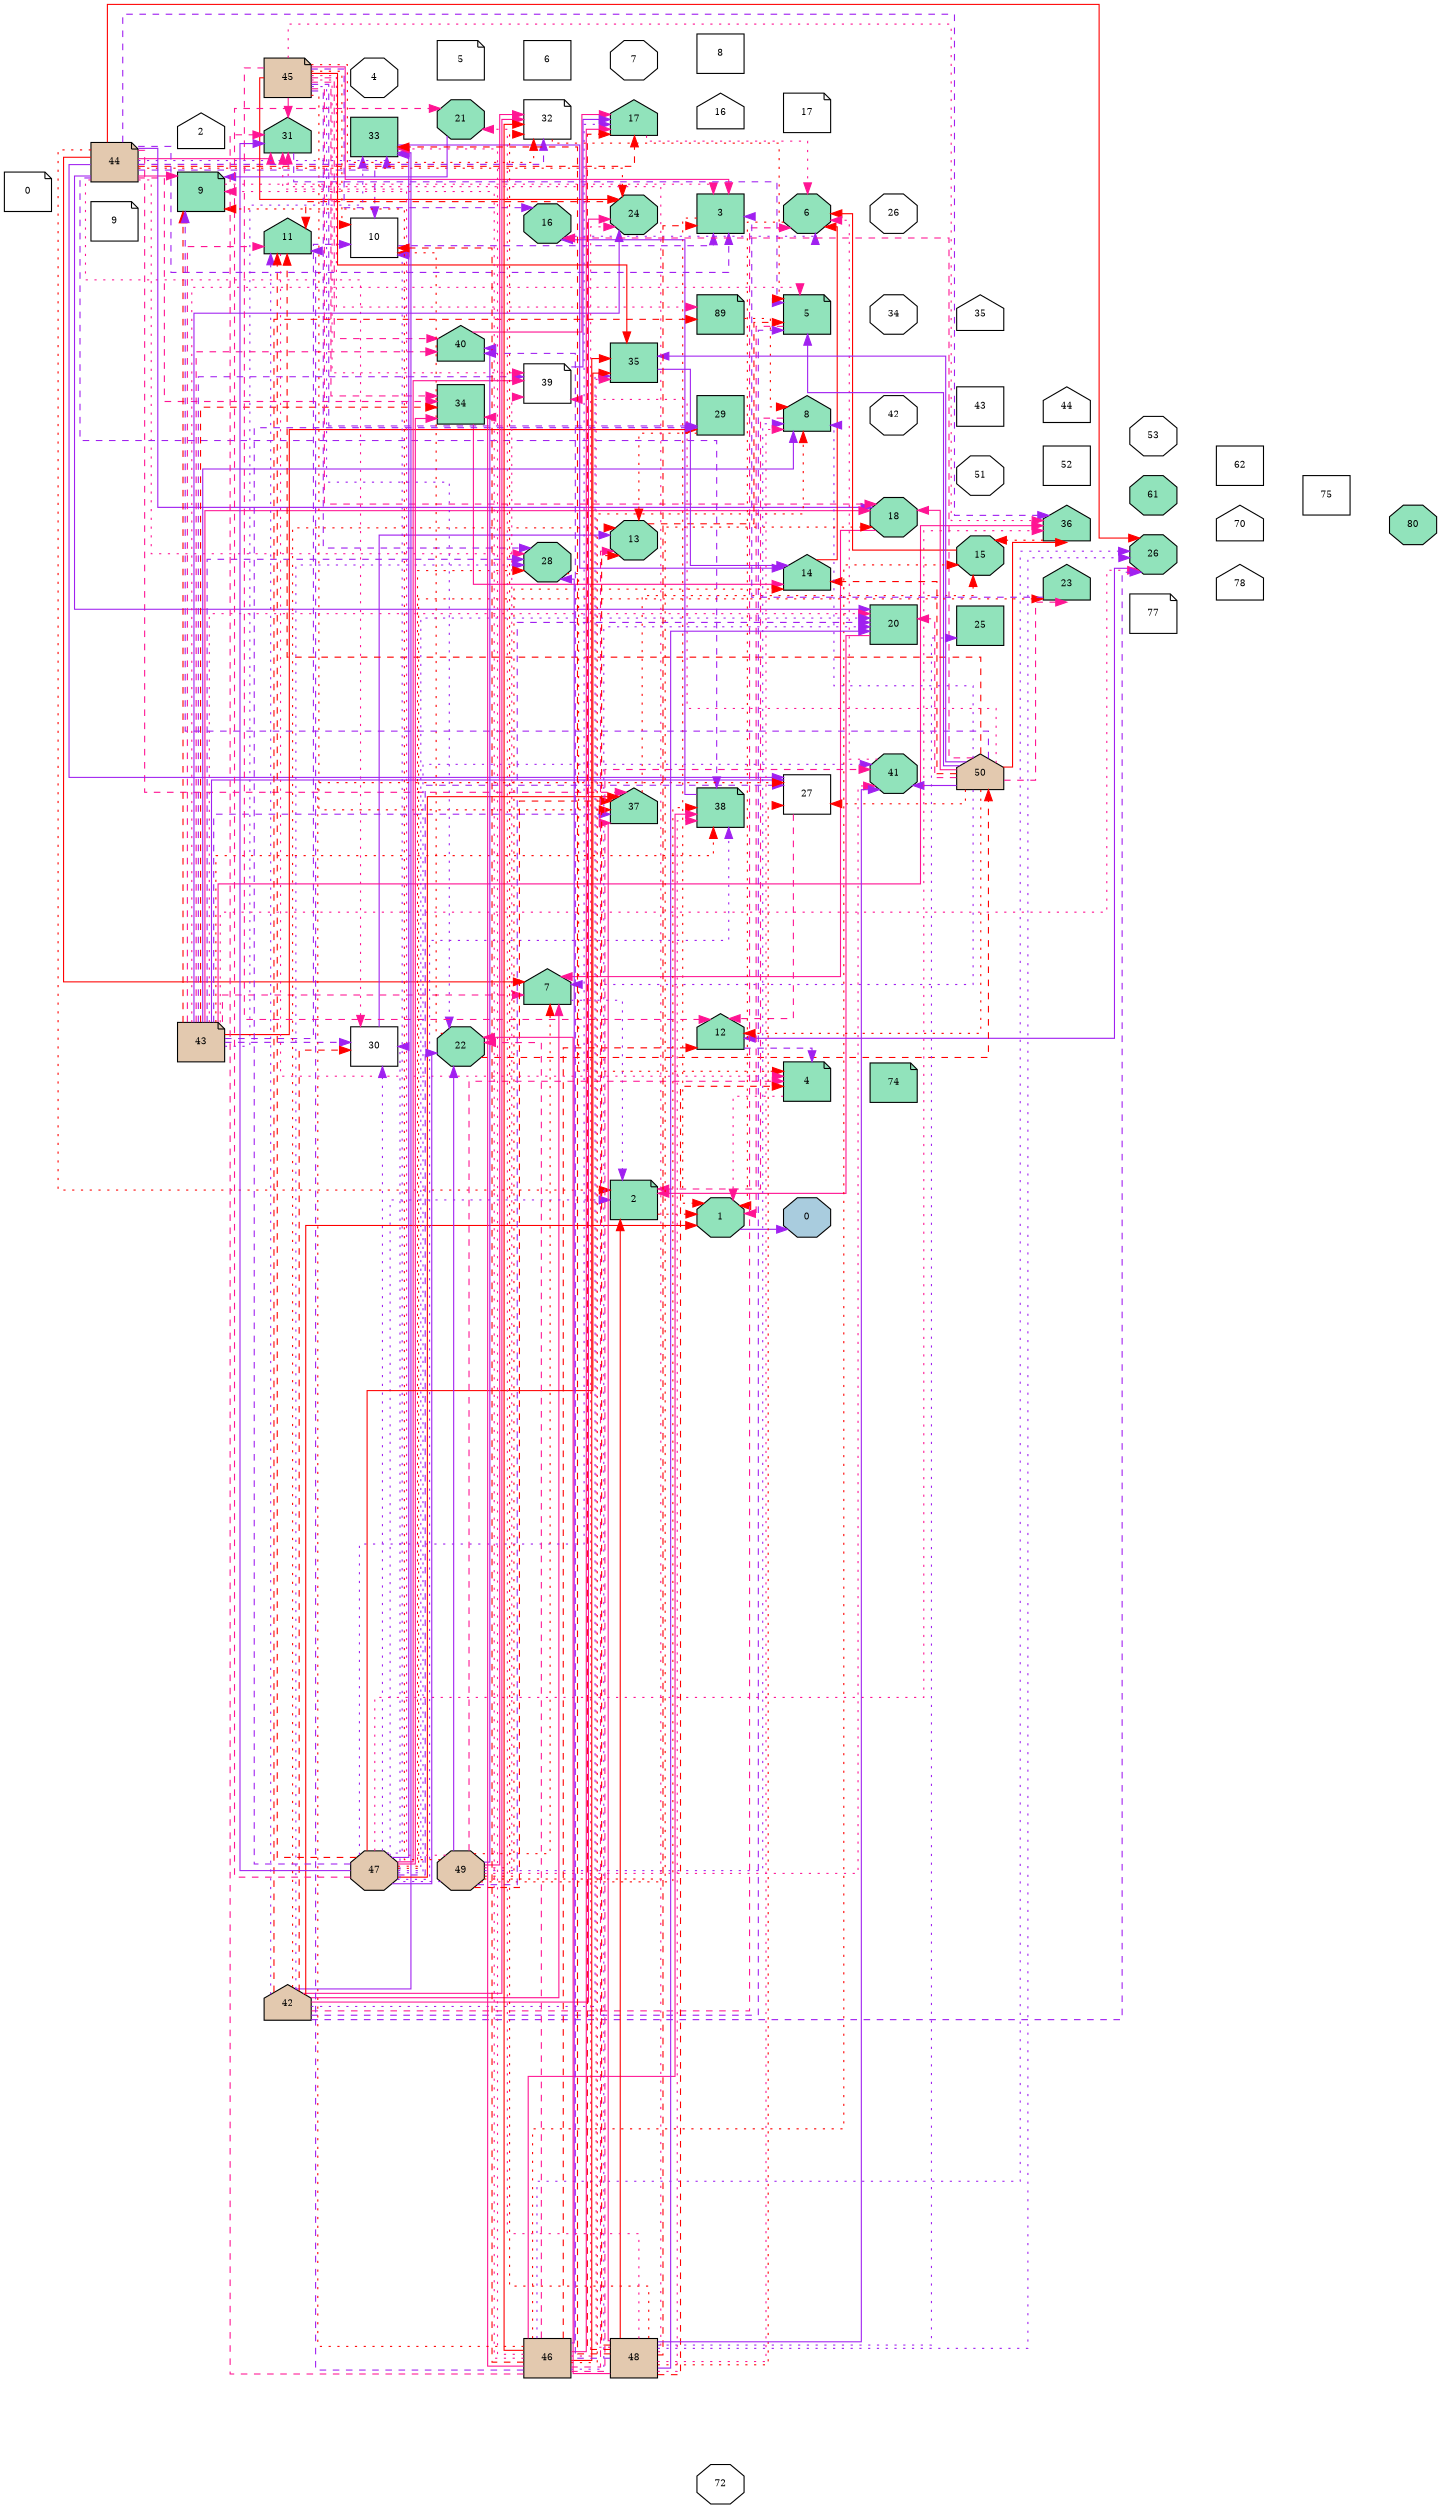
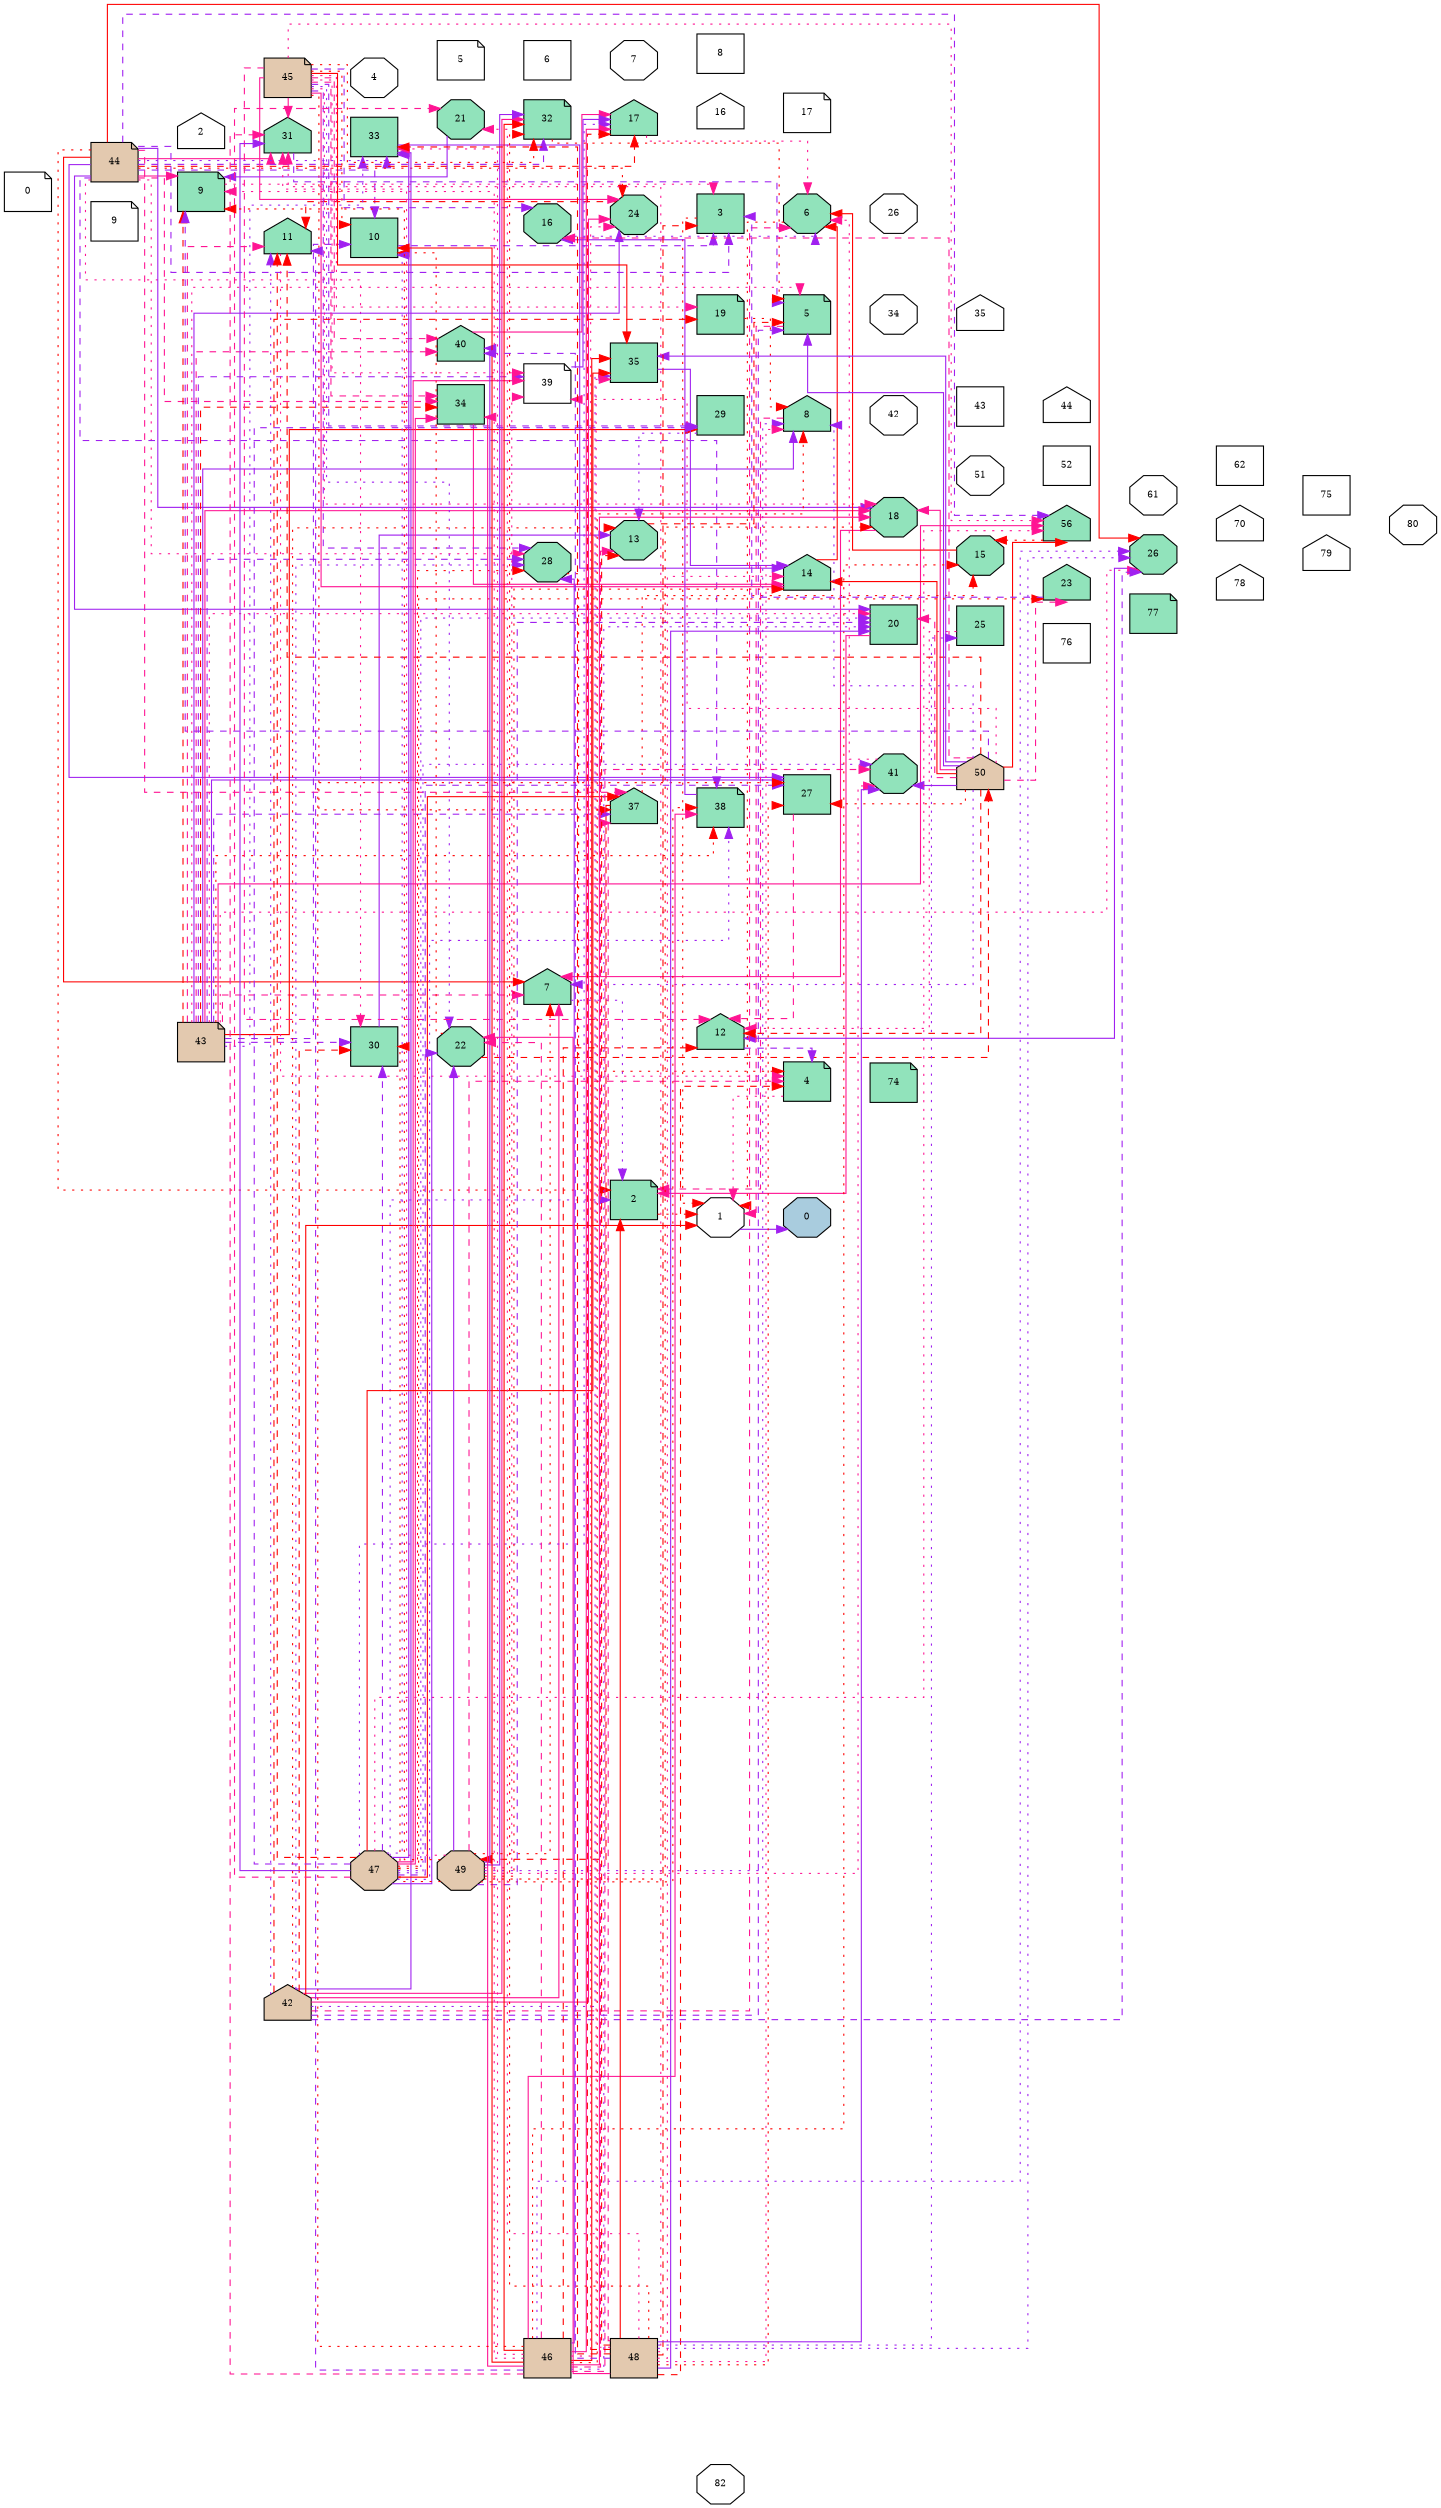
(547, 119) -> (547, 119)
(465, 179) -> (343, 587)
(371, 199) -> (371, 199)
(374, 238) -> (374, 238)
(721, 315) -> (721, 315)
(1153, 436) -> none
(639, 449) -> (639, 449)
(1153, 495) -> (1153, 495)
(381, 504) -> (381, 504)
(1067, 525) -> (1067, 525)
(1413, 525) -> (1413, 525)
none -> (1327, 554)
(1153, 614) -> (1153, 614)
(937, 640) -> (937, 640)
none -> (1067, 643)
(807, 794) -> (807, 794)
none -> (929, 903)
(500, 991) -> (500, 991)
(981, 1024) -> (981, 1024)
(374, 1047) -> (374, 1047)
(721, 1217) -> (721, 1217)
(492, 1279) -> (492, 1279)
none -> (599, 1325)
(519, 1327) -> (606, 1387)
(382, 1464) -> (382, 1464)
(400, 1484) -> (400, 1484)
(608, 1583) -> (608, 1583)
(677, 1602) -> (667, 1420)
(721, 2484) -> (721, 2484)
